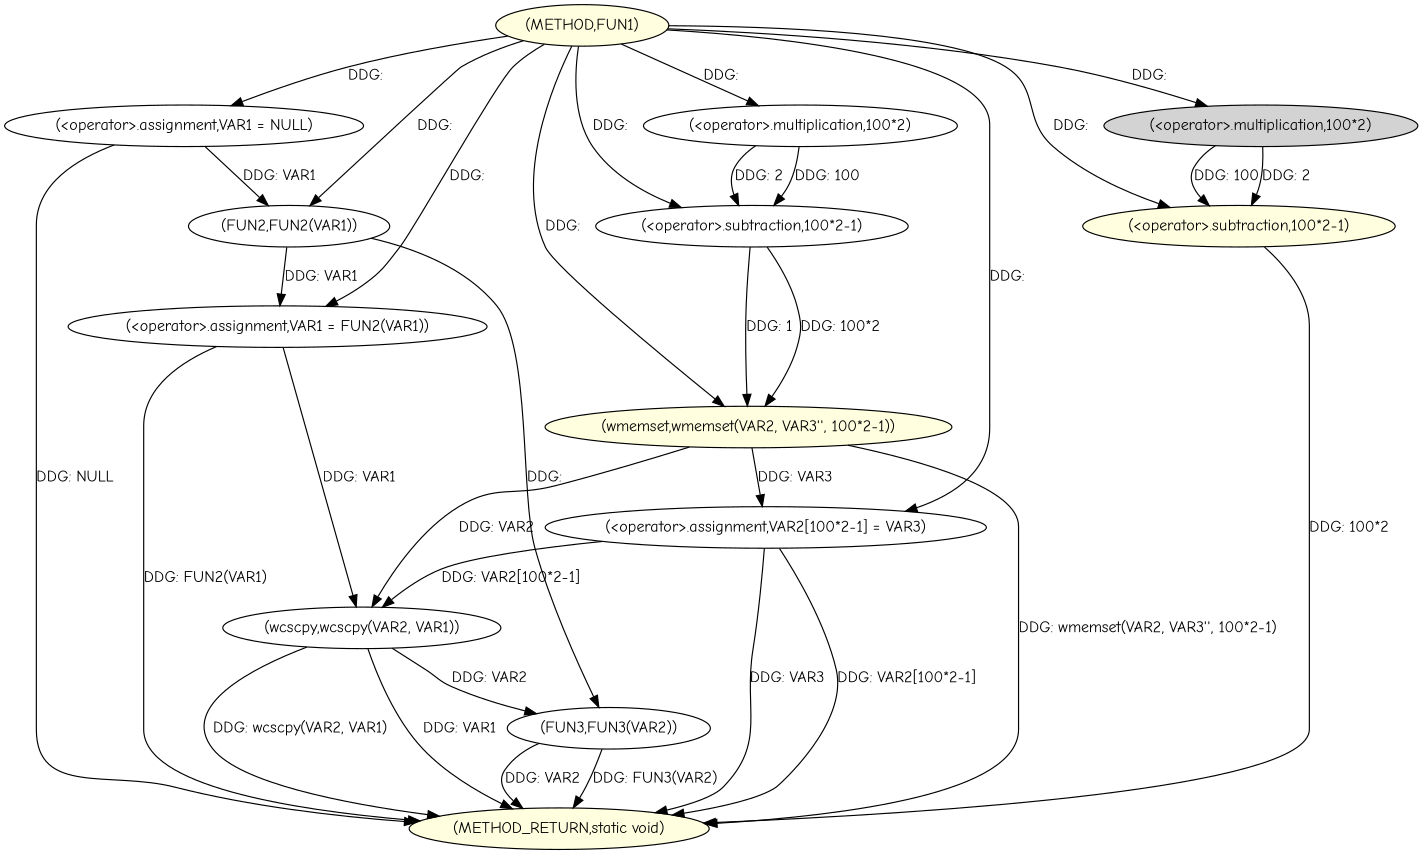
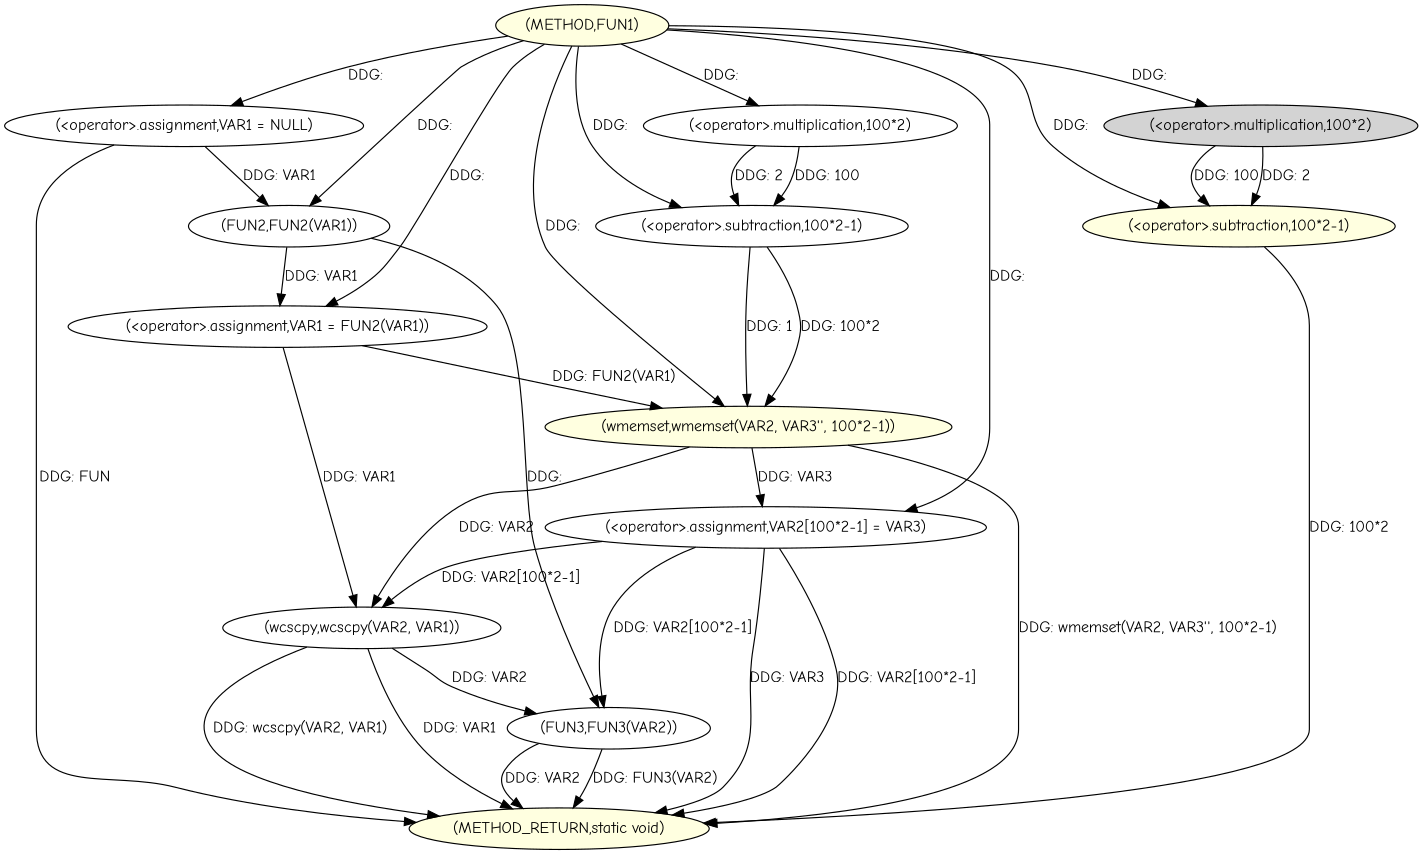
(75, 477) -> (75, 477)
none -> (617, 602)
(144, 667) -> (506, 376)
